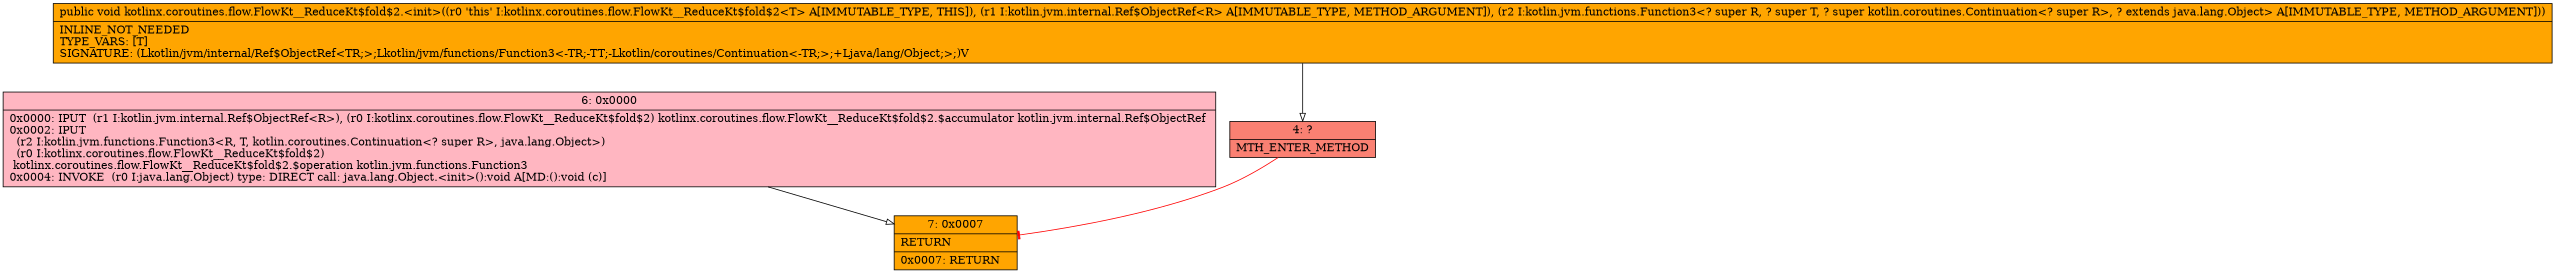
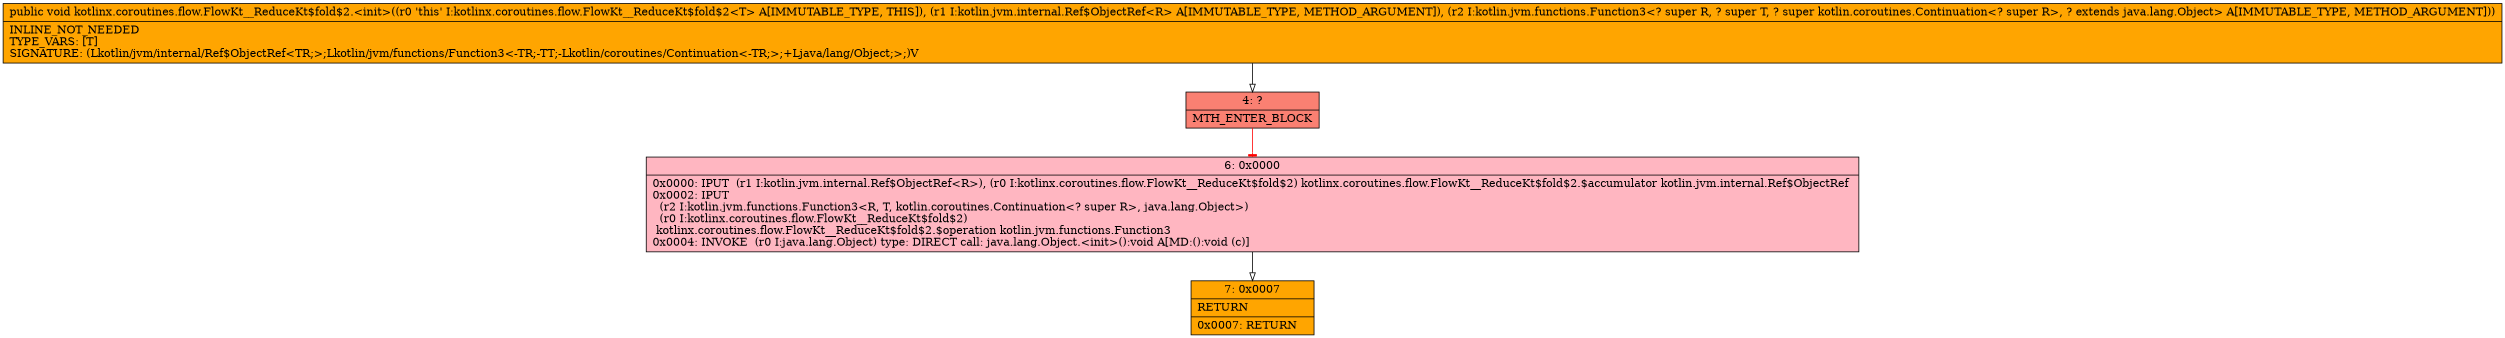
(1303, 148) -> (1253, 119)
(1154, 209) -> (1253, 140)
